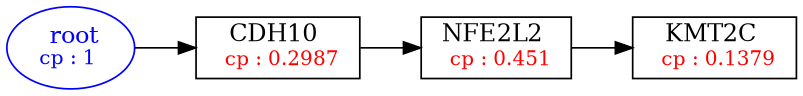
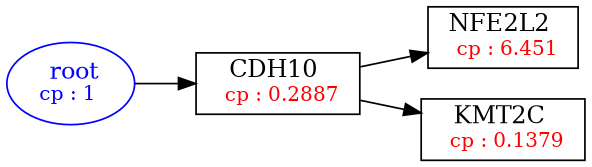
(593, 48) -> (382, 105)
(282, 59) -> (282, 95)
(500, 59) -> (507, 49)
